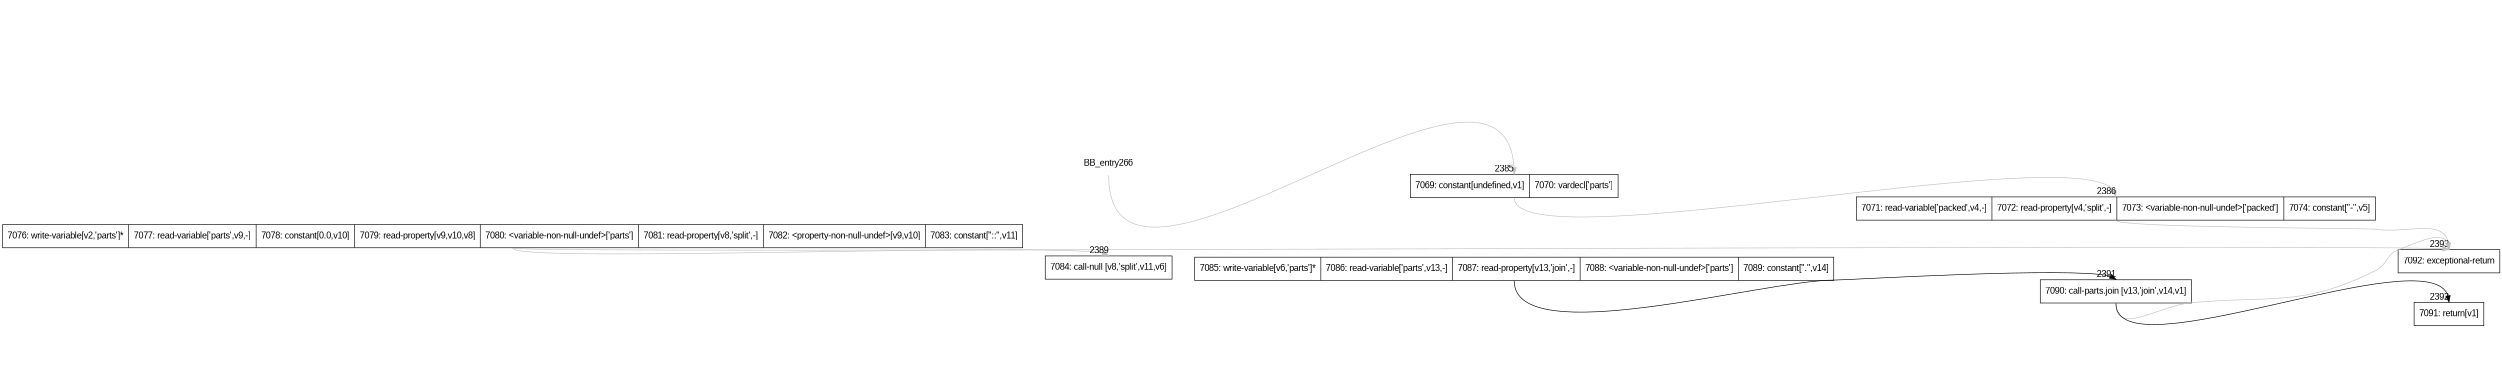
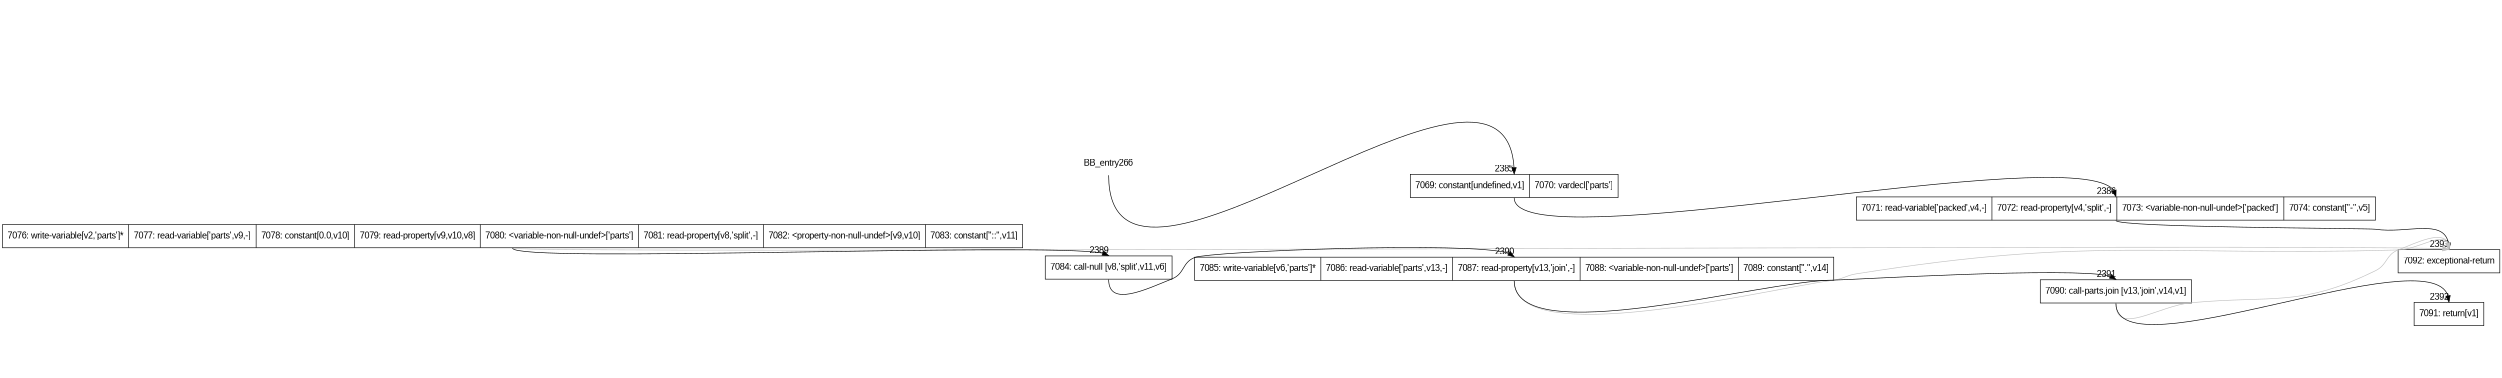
(1309, 176) -> (1309, 176)
(1813, 198) -> (1813, 198)
(2285, 228) -> (2285, 228)
(808, 252) -> (808, 252)
none -> (1235, 253)
none -> (1973, 259)
